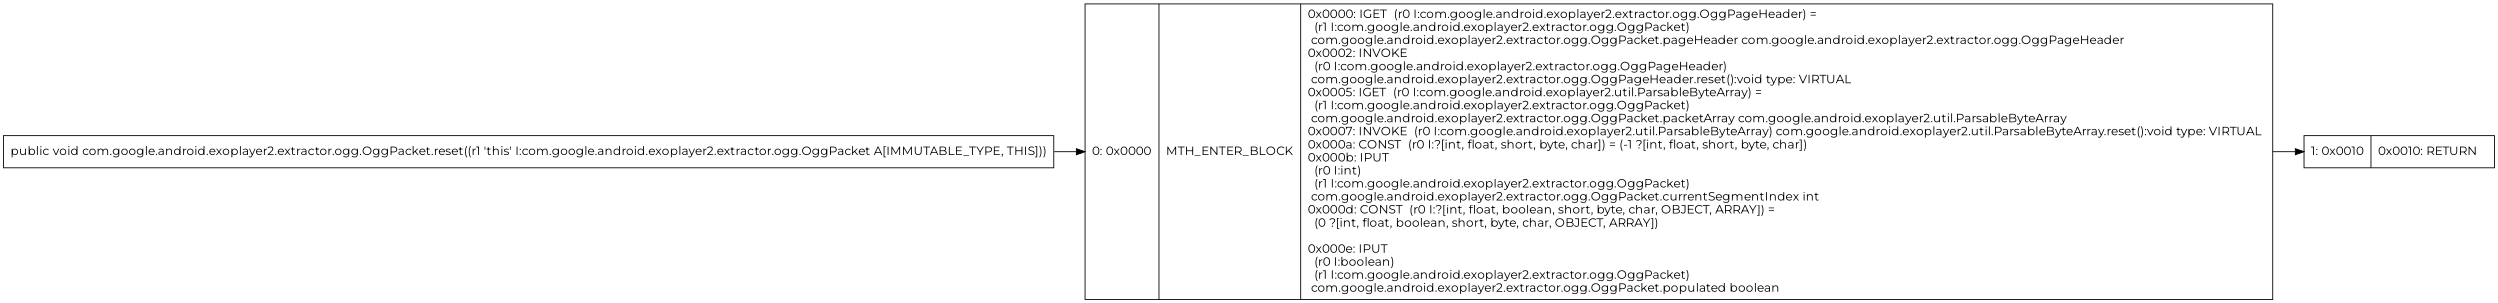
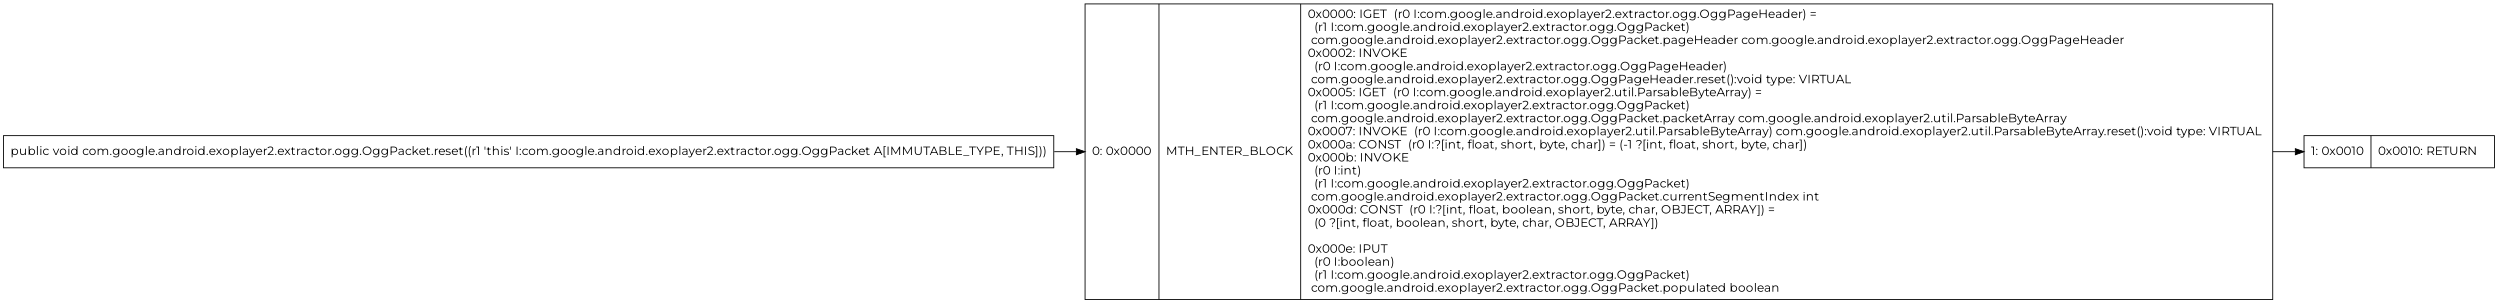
(1352, 158) -> (1362, 158)
